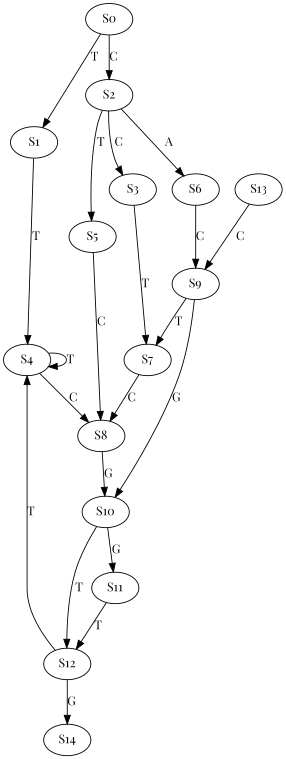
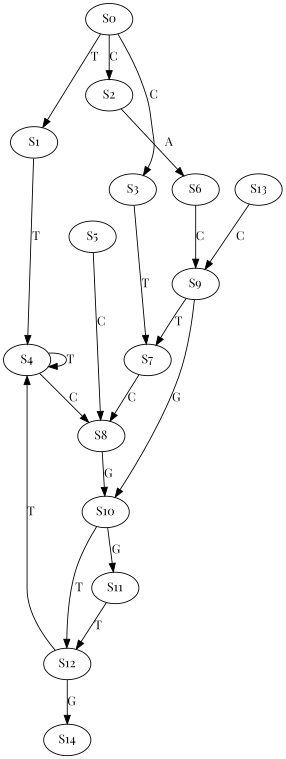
(110, 140) -> (147, 99)
(92, 161) -> none
